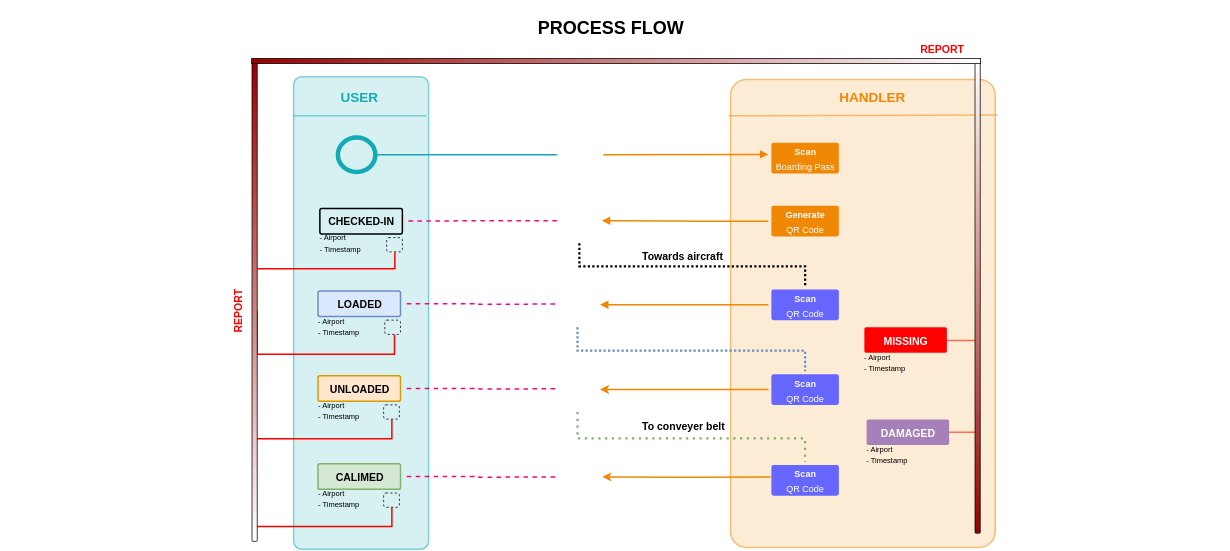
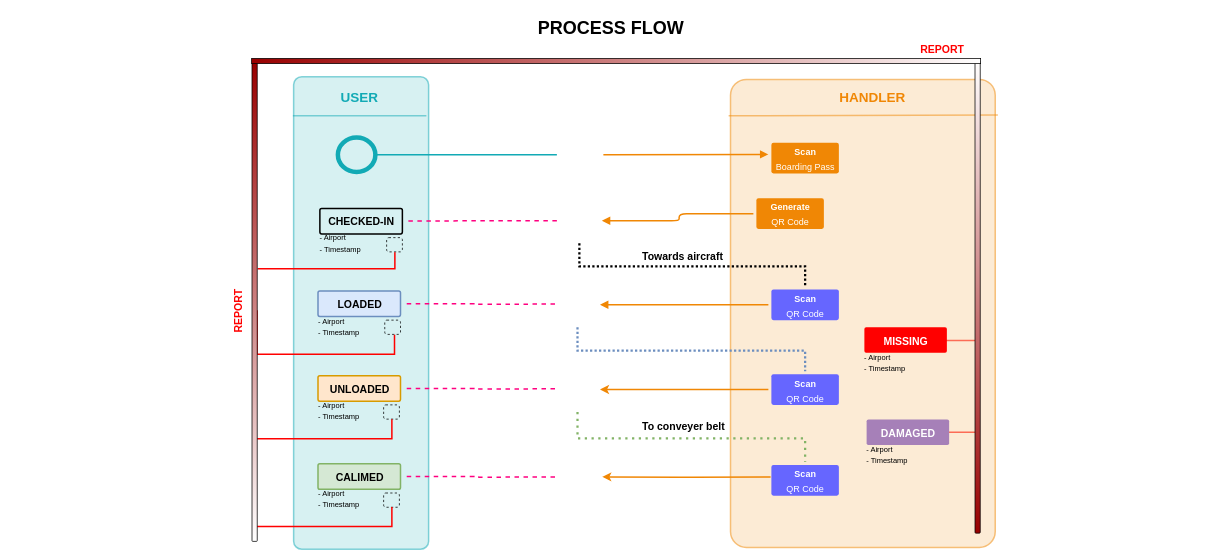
(805, 221) -> (790, 213)
